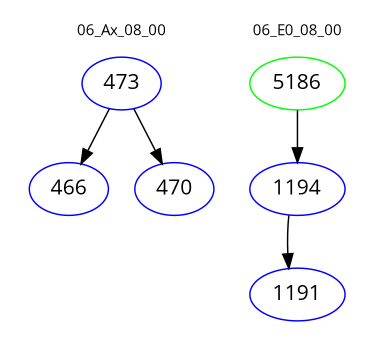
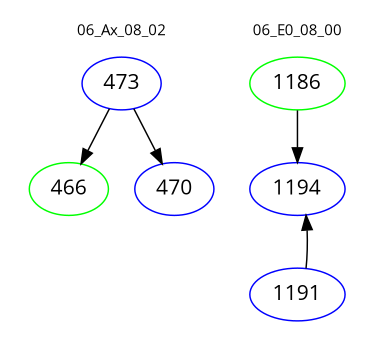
(122, 32) -> (122, 32)
(297, 84) -> (297, 84)
(69, 189) -> (69, 189)
(288, 234) -> (307, 249)
